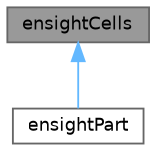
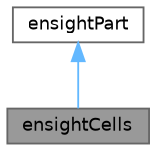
(78, 85) -> (78, 85)
